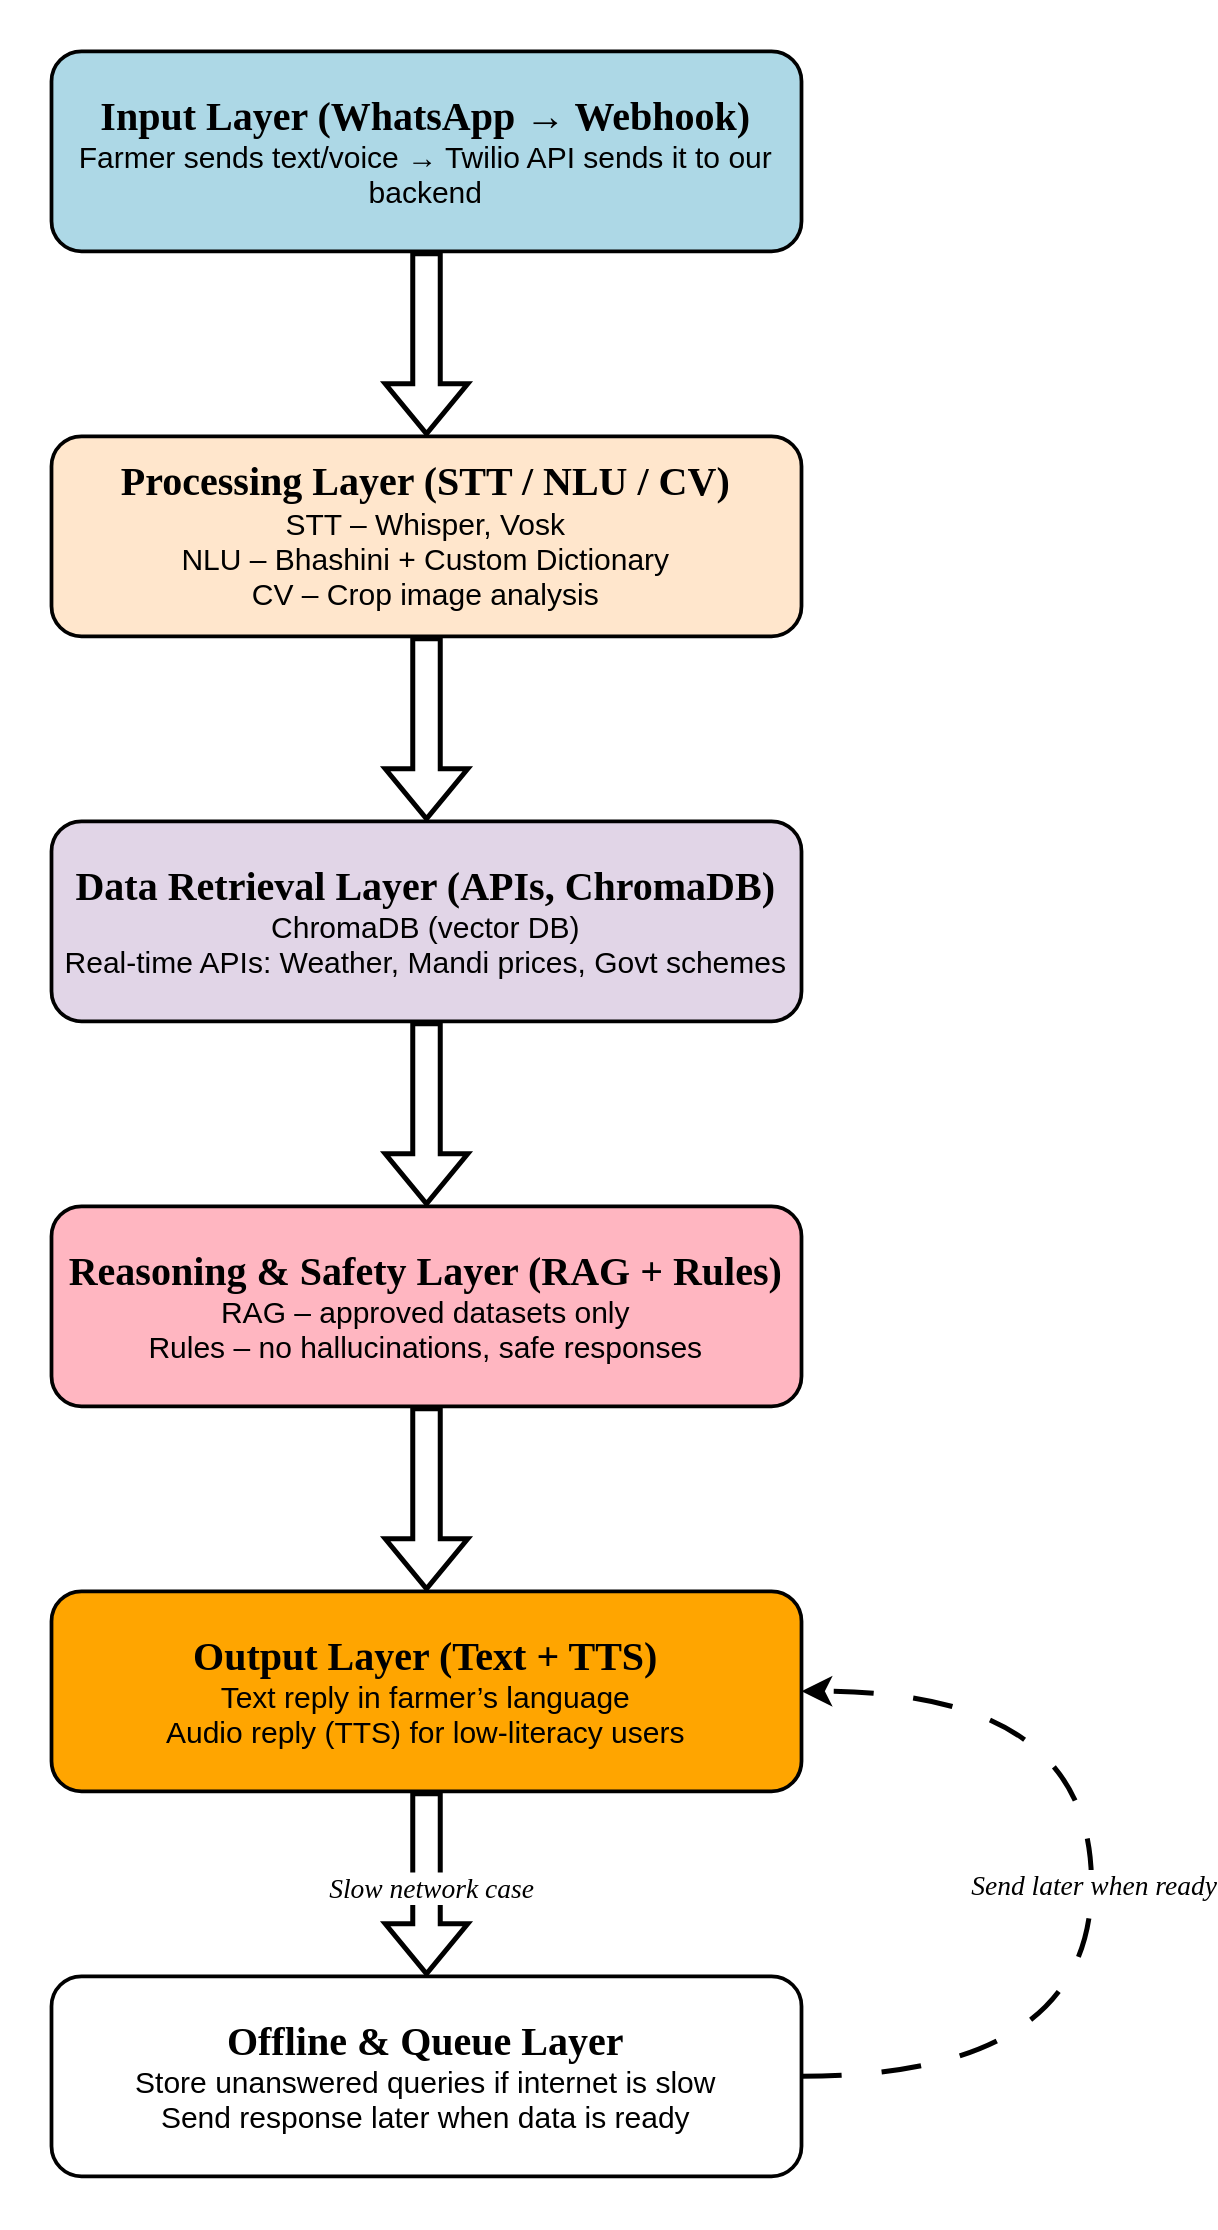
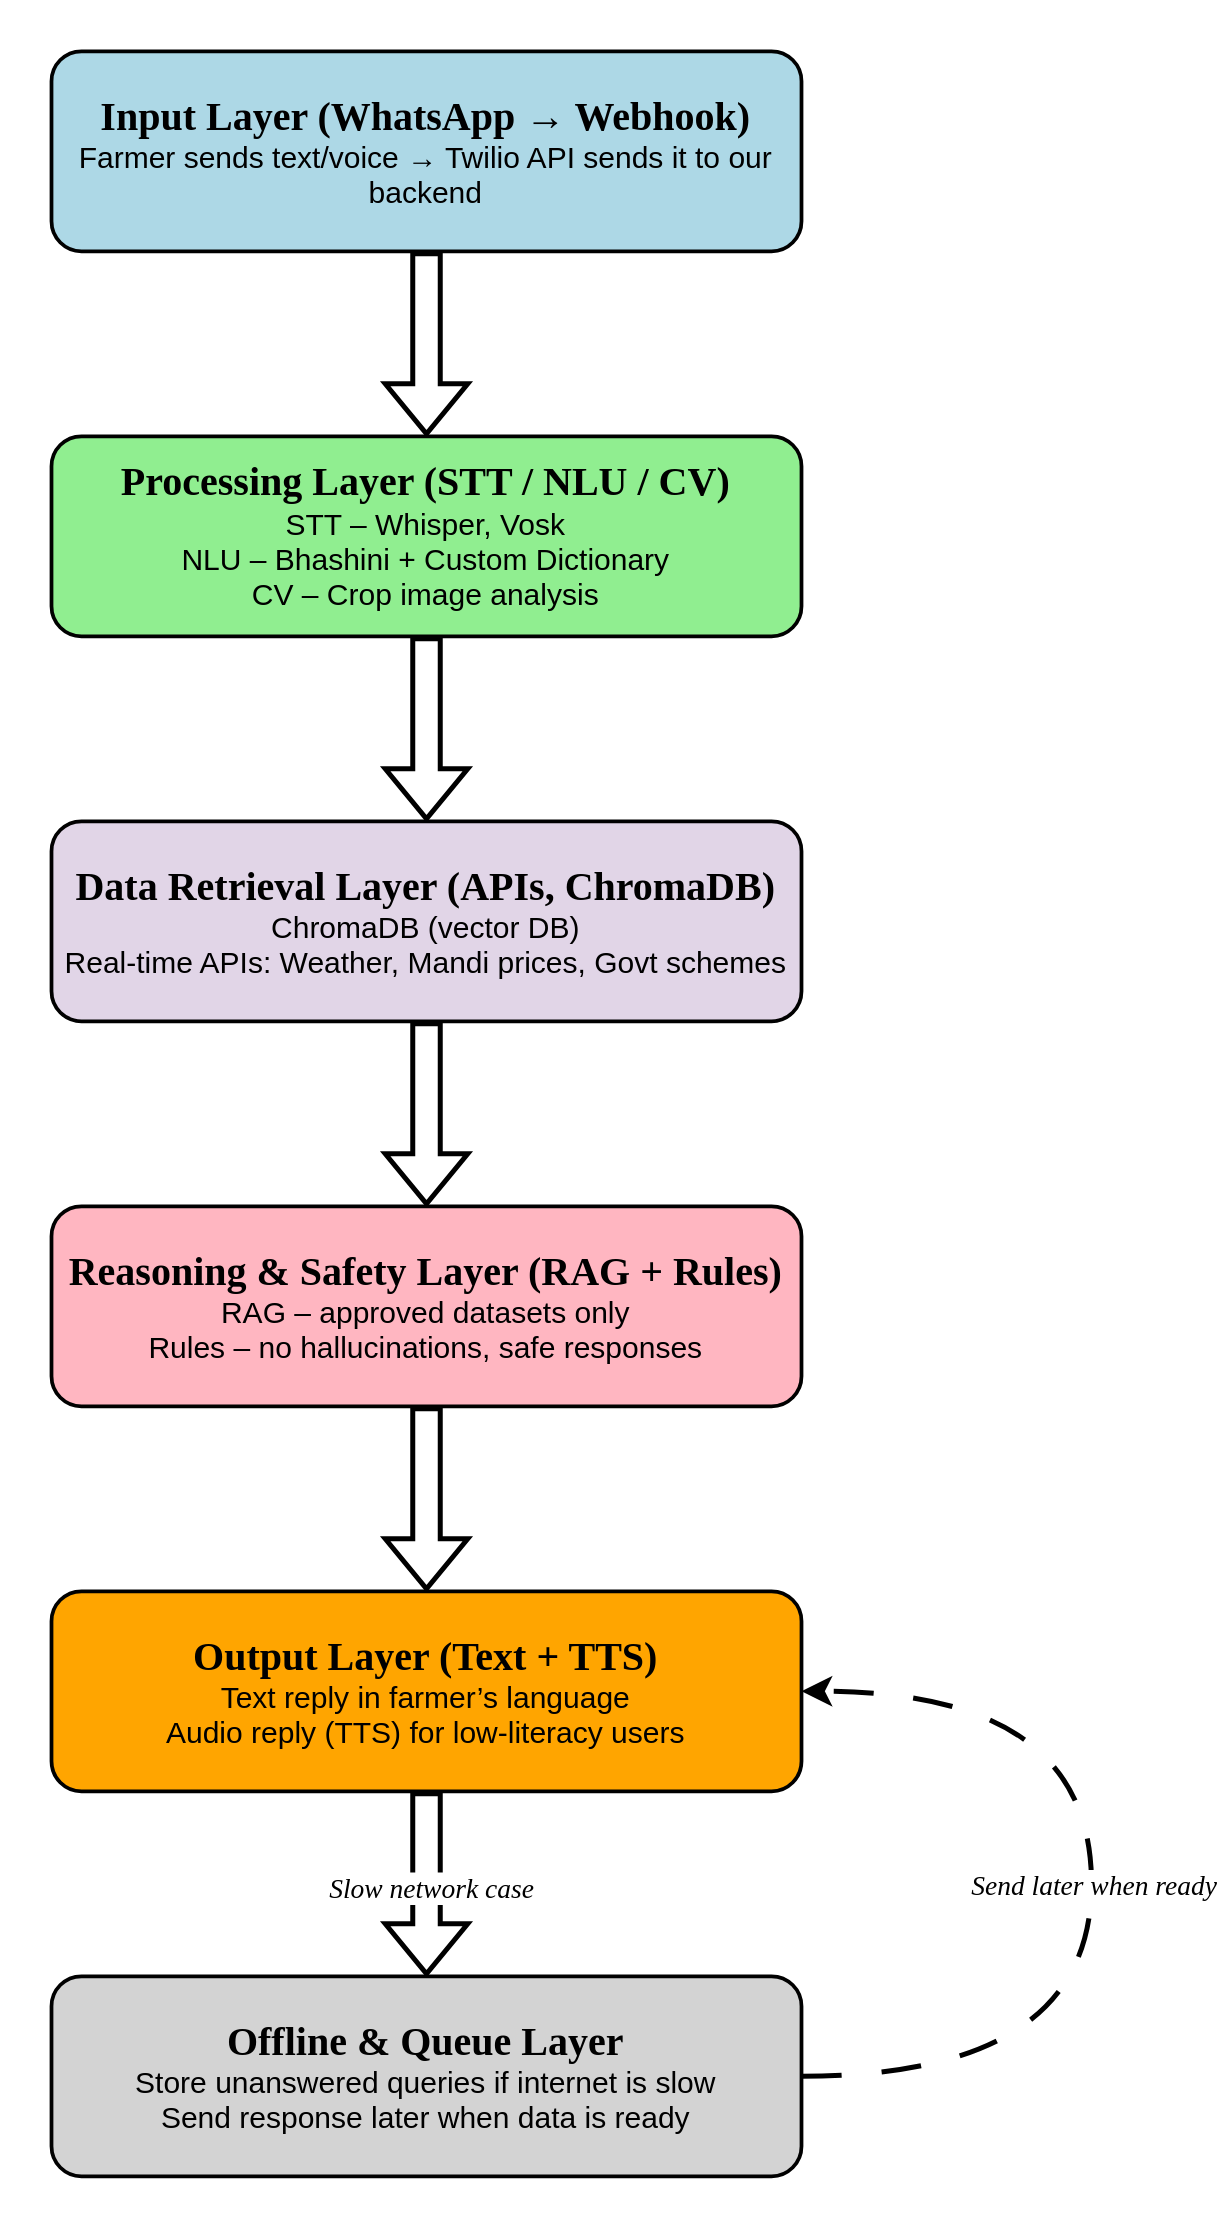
(426, 536) -> (426, 536)
(426, 2076) -> (426, 2076)
